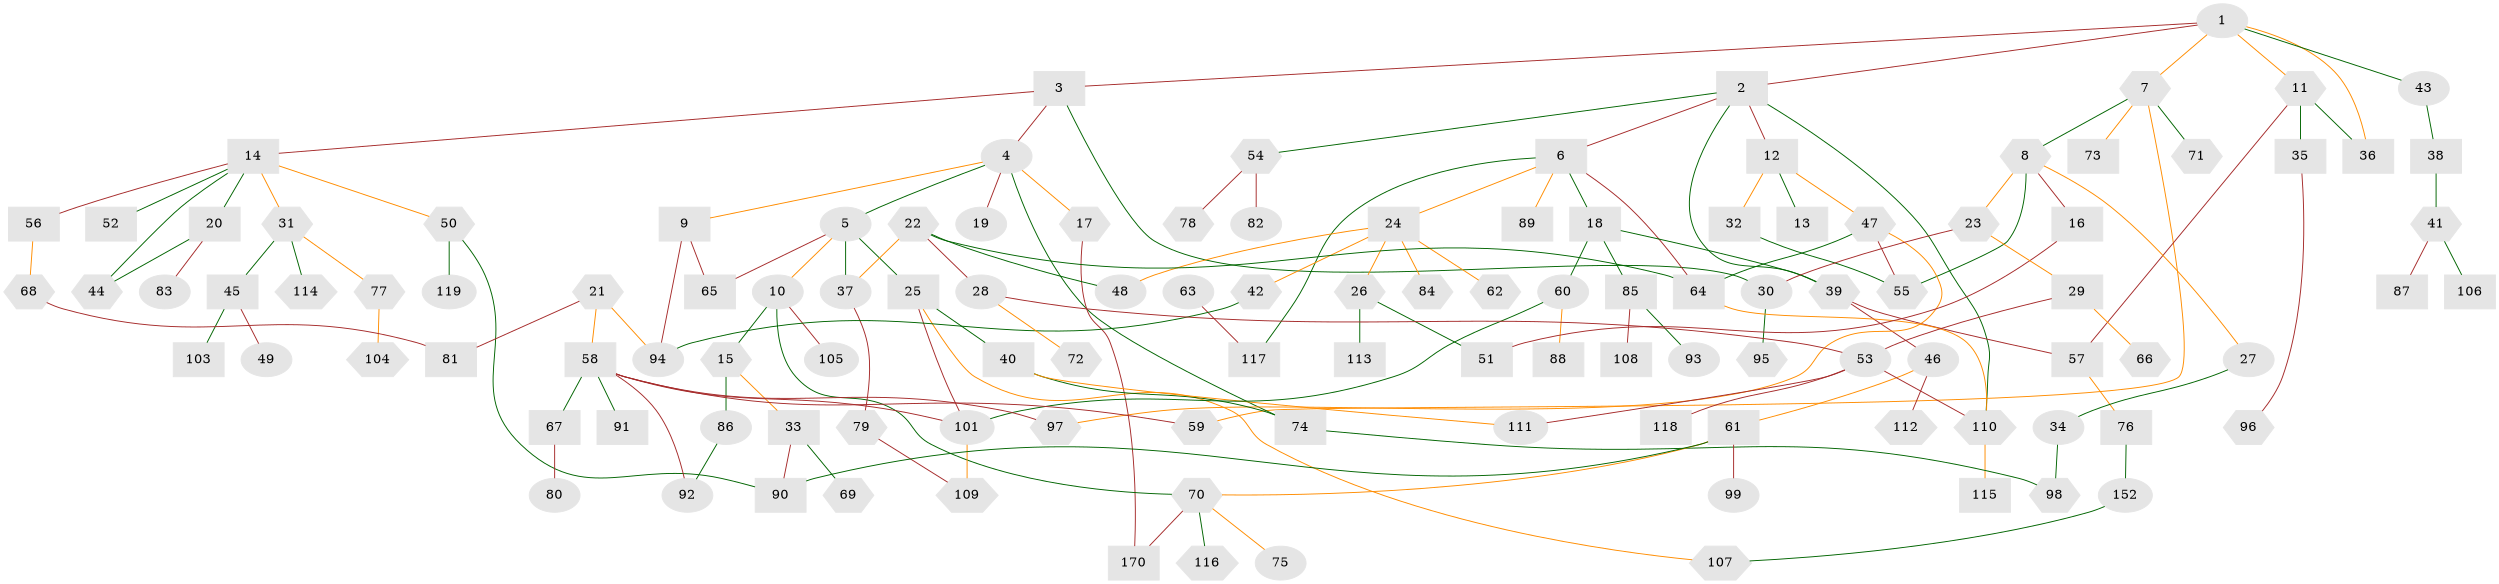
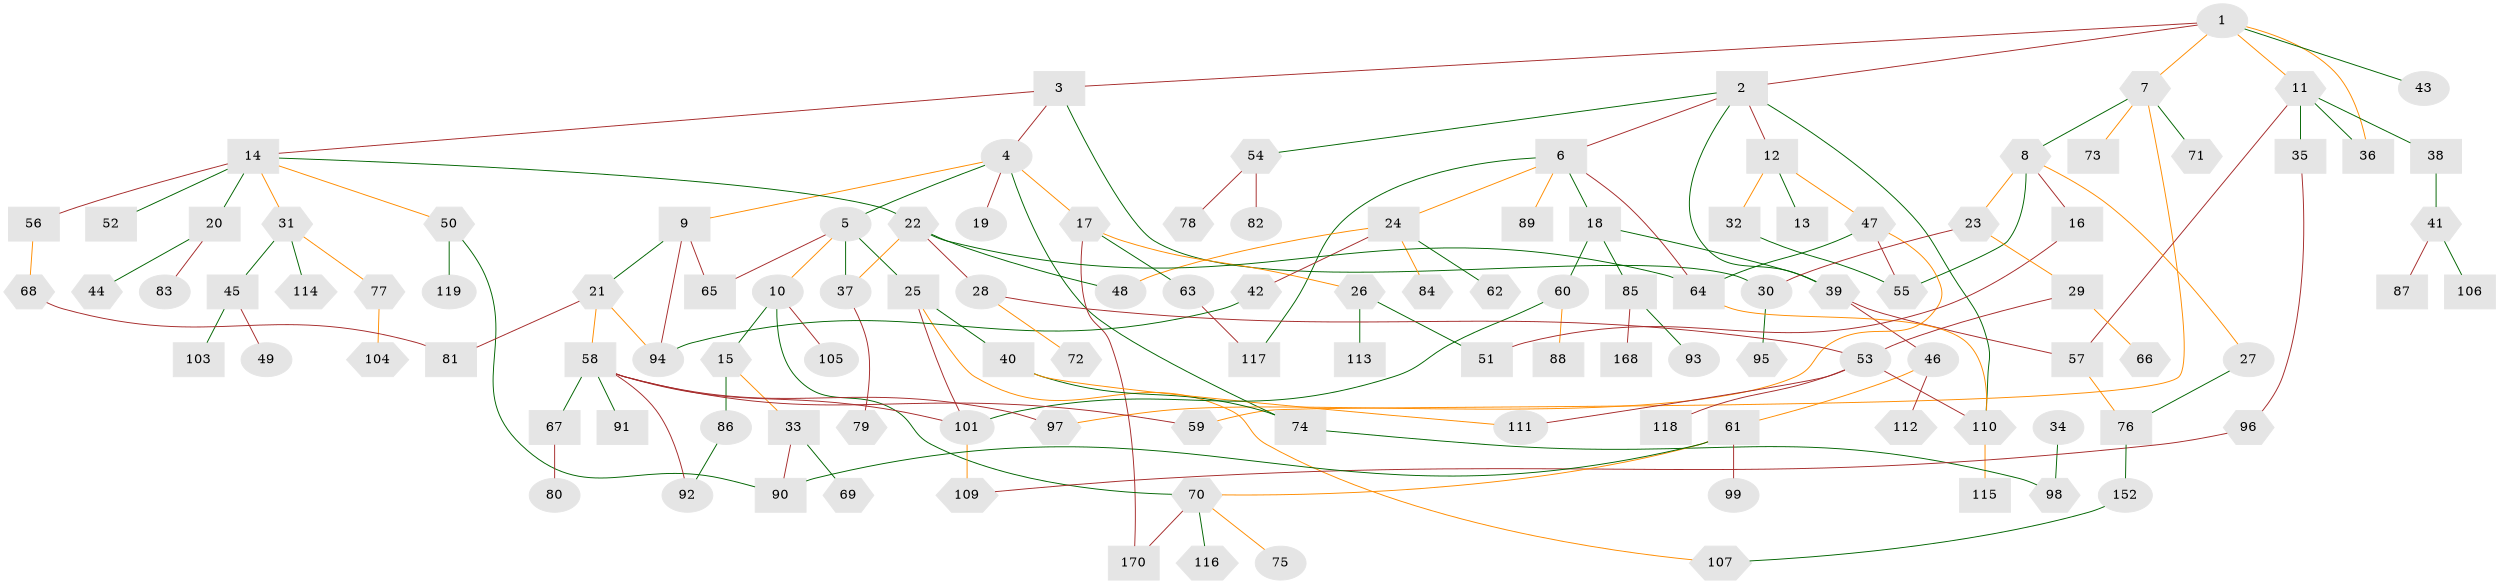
(2430, 122) -> (2369, 123)
(166, 221) -> (589, 173)
(1345, 249) -> (1345, 249)
none -> (1136, 258)
(1377, 258) -> (1173, 254)
none -> (639, 260)
(1449, 261) -> (1449, 261)
(1626, 360) -> (1626, 360)
(2153, 393) -> (2191, 392)
(920, 465) -> (1643, 469)
